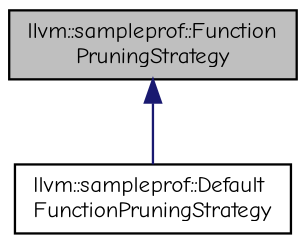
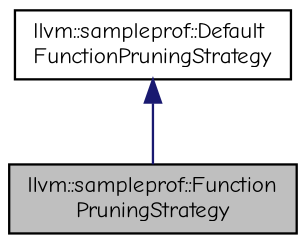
(153, 134) -> (153, 134)
